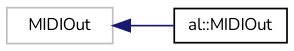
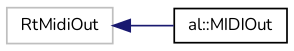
(60, 26) -> (60, 26)
